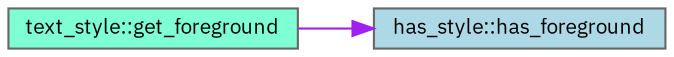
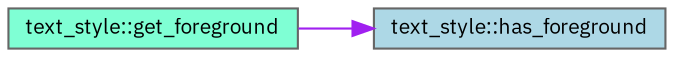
(520, 29) -> (520, 29)
